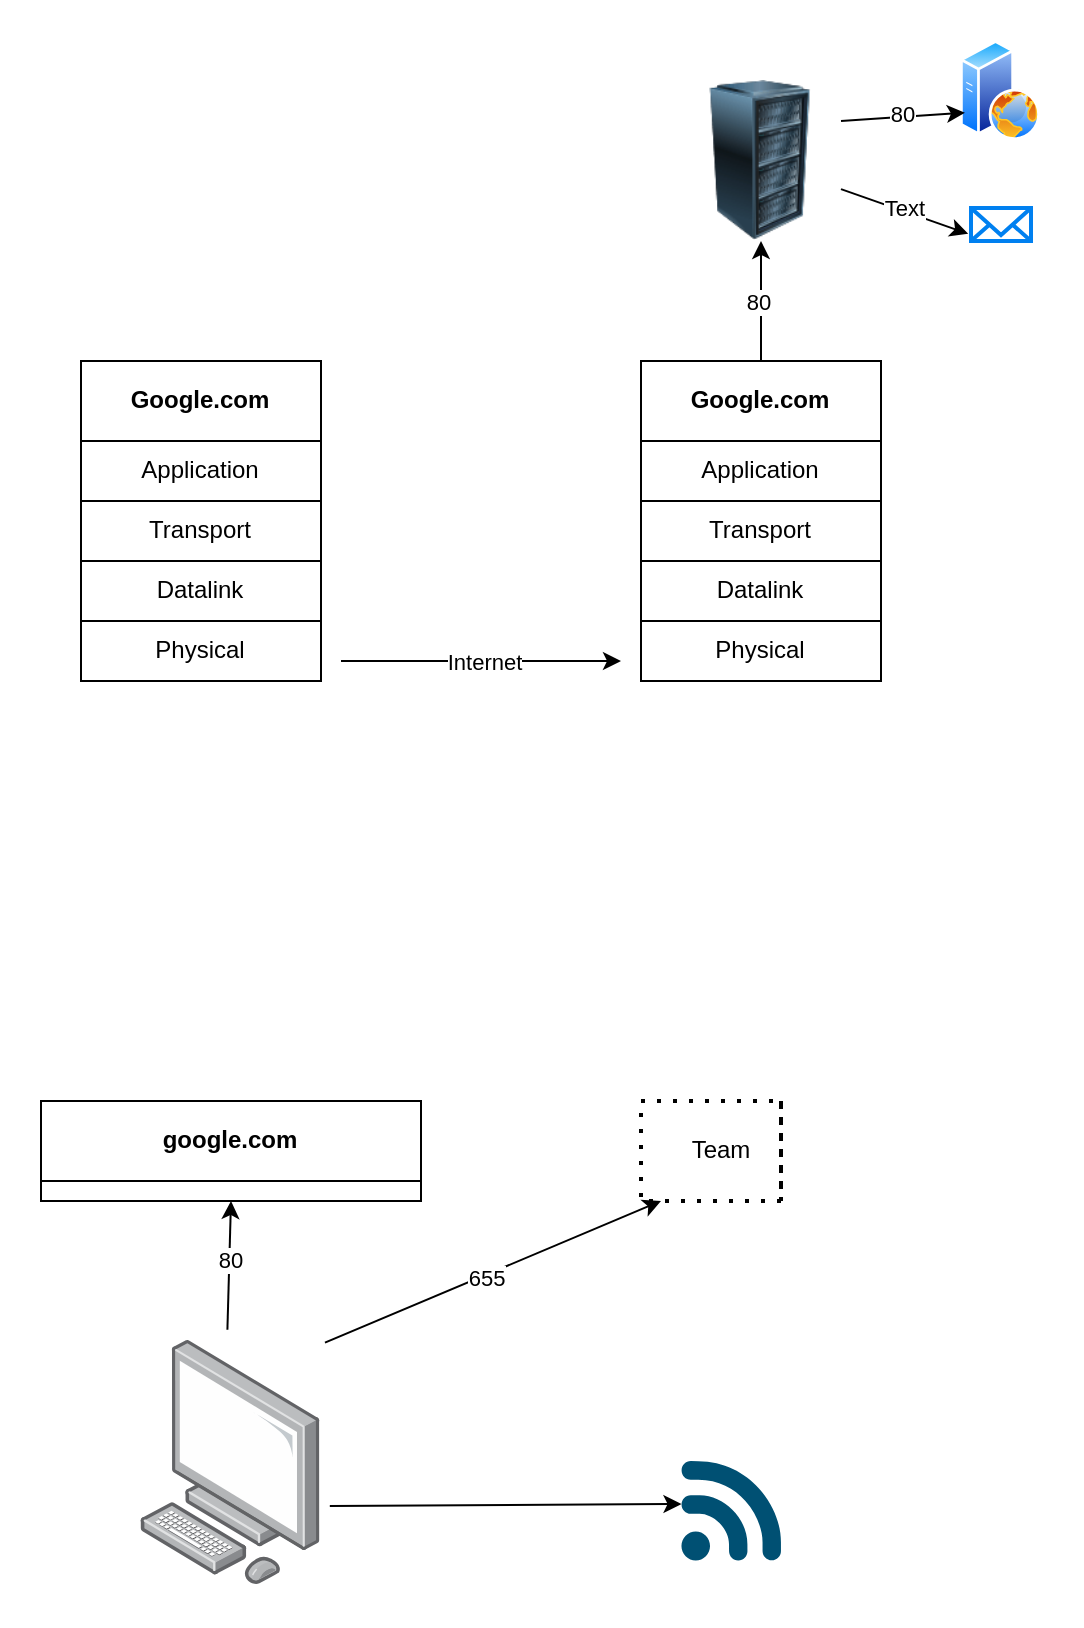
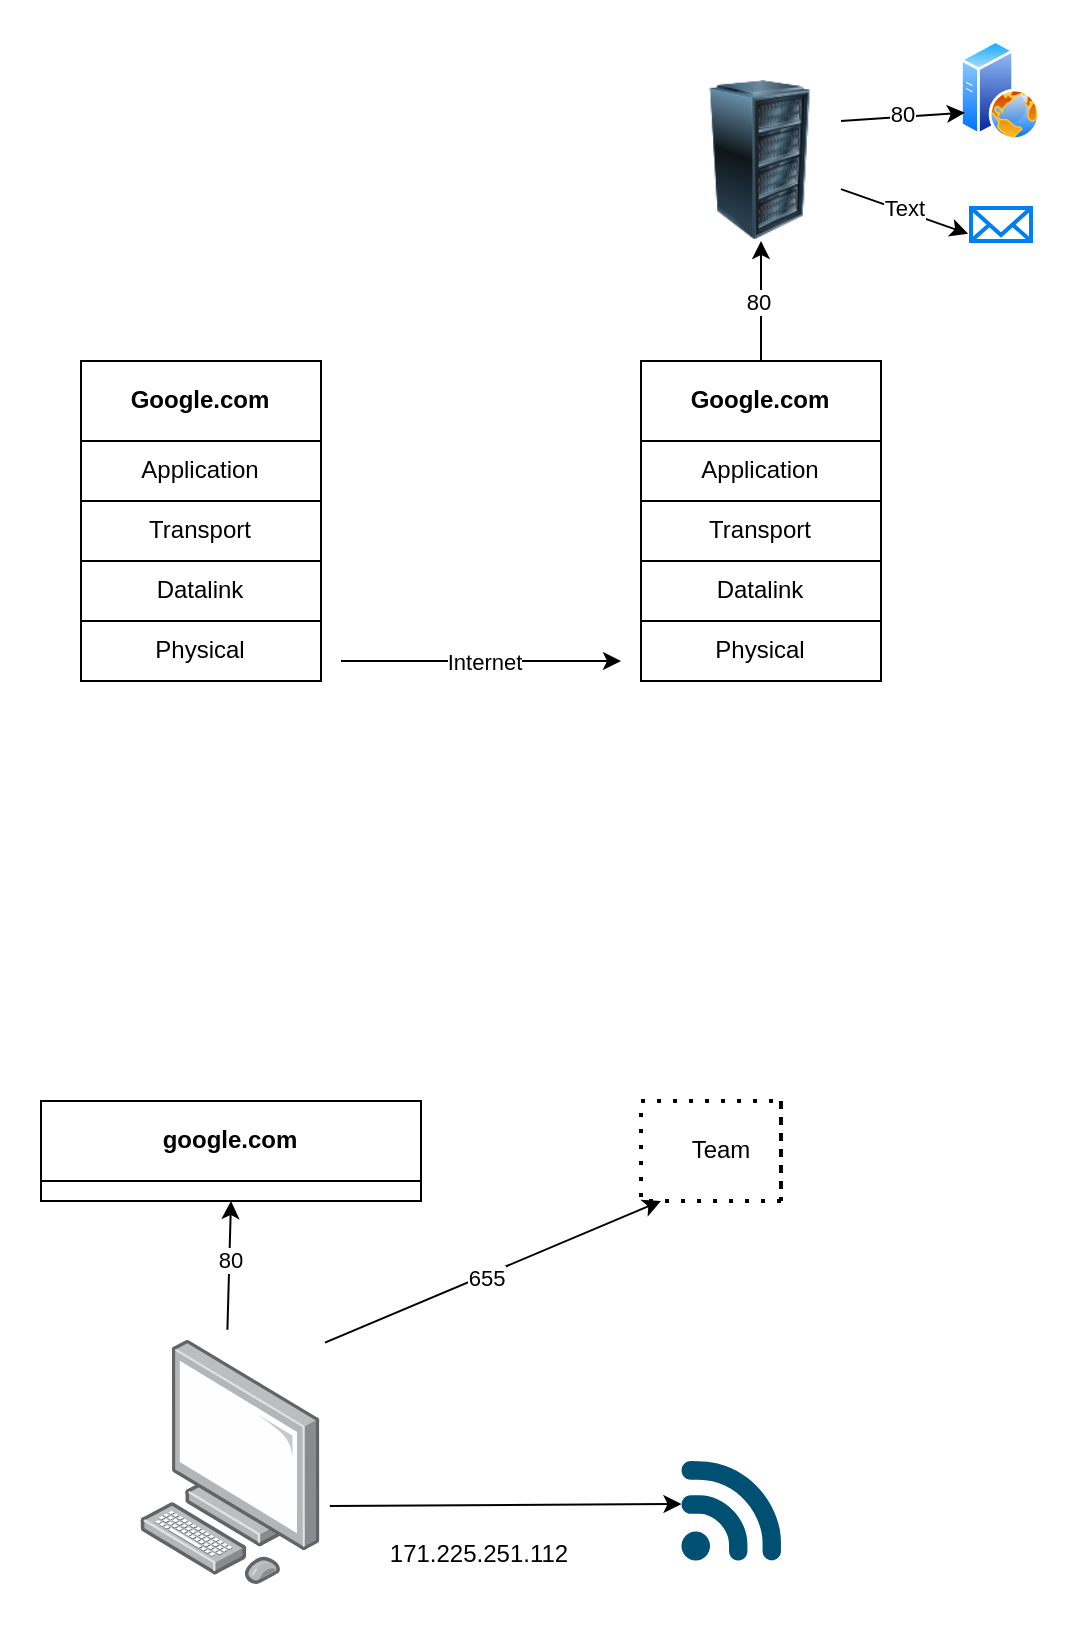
none -> (479, 1555)
